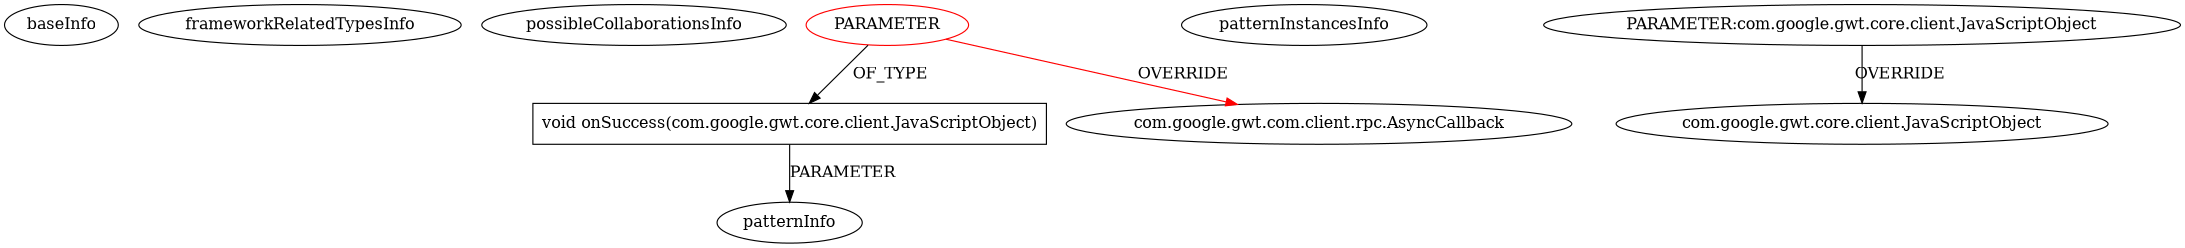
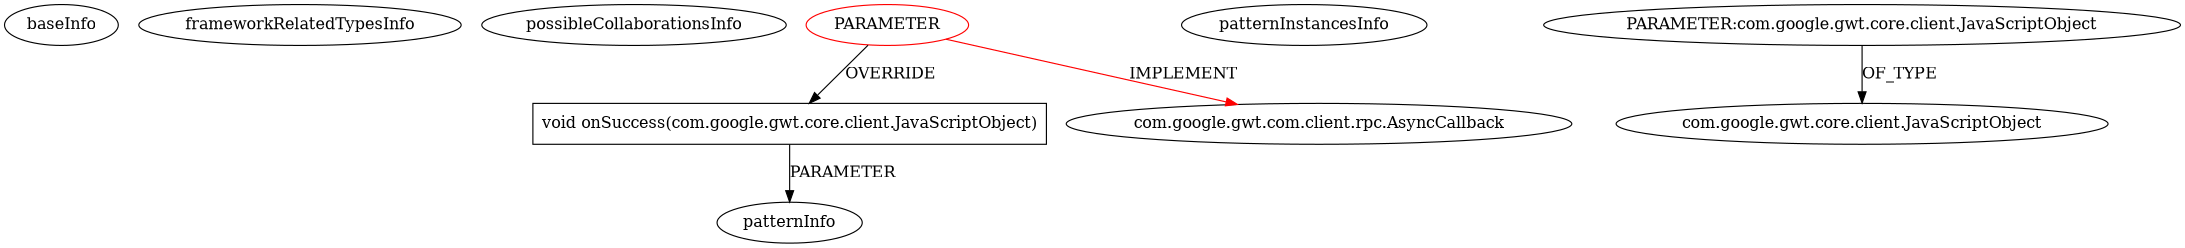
(891, 74) -> (891, 74)
(1183, 74) -> (1183, 74)
(1900, 74) -> (1900, 74)
